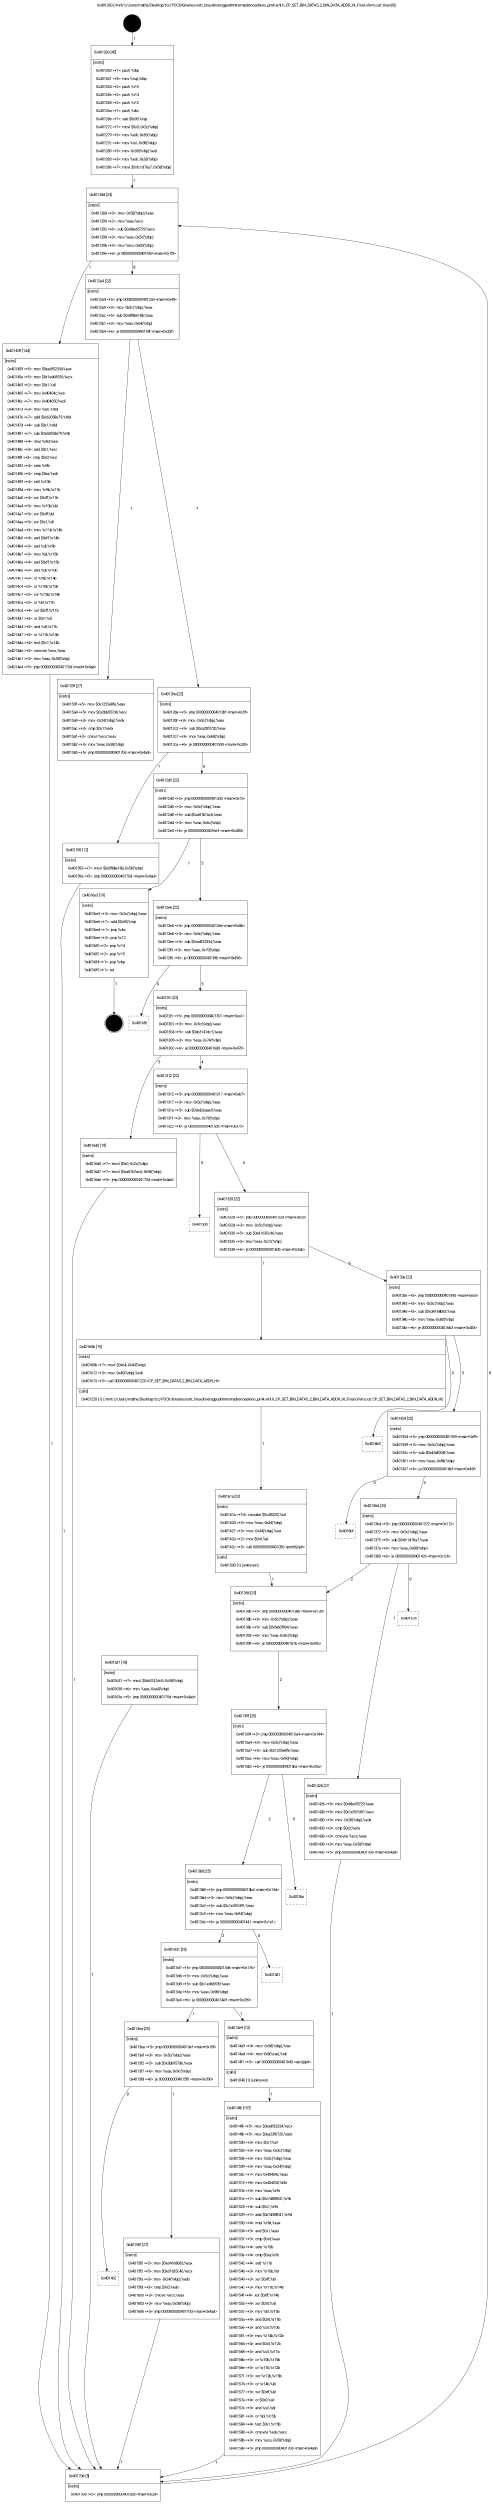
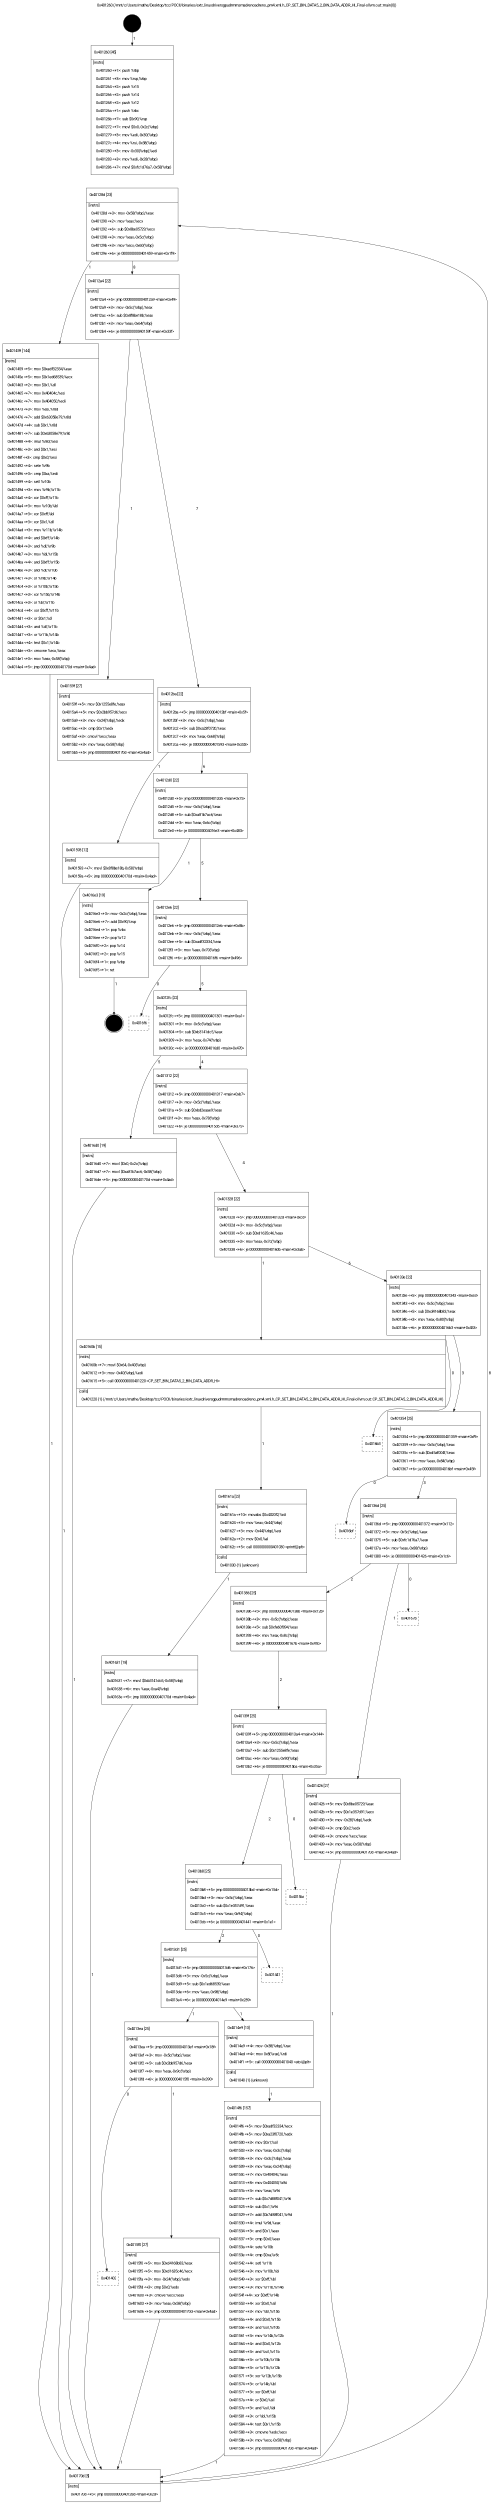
(132, 180) -> none
(199, 1225) -> none
(271, 1578) -> (200, 1613)
